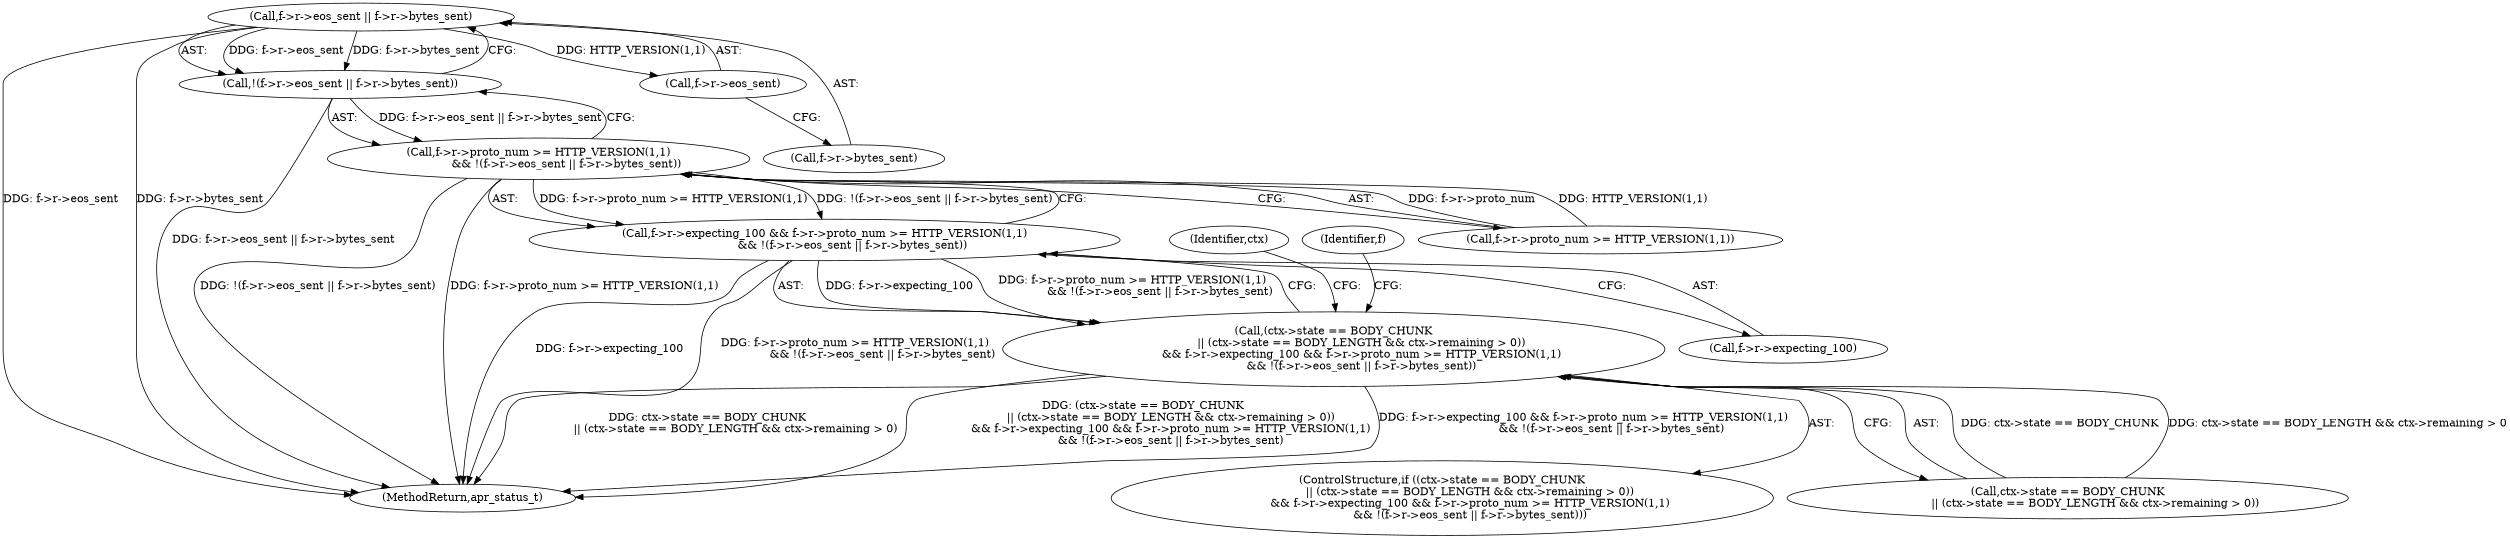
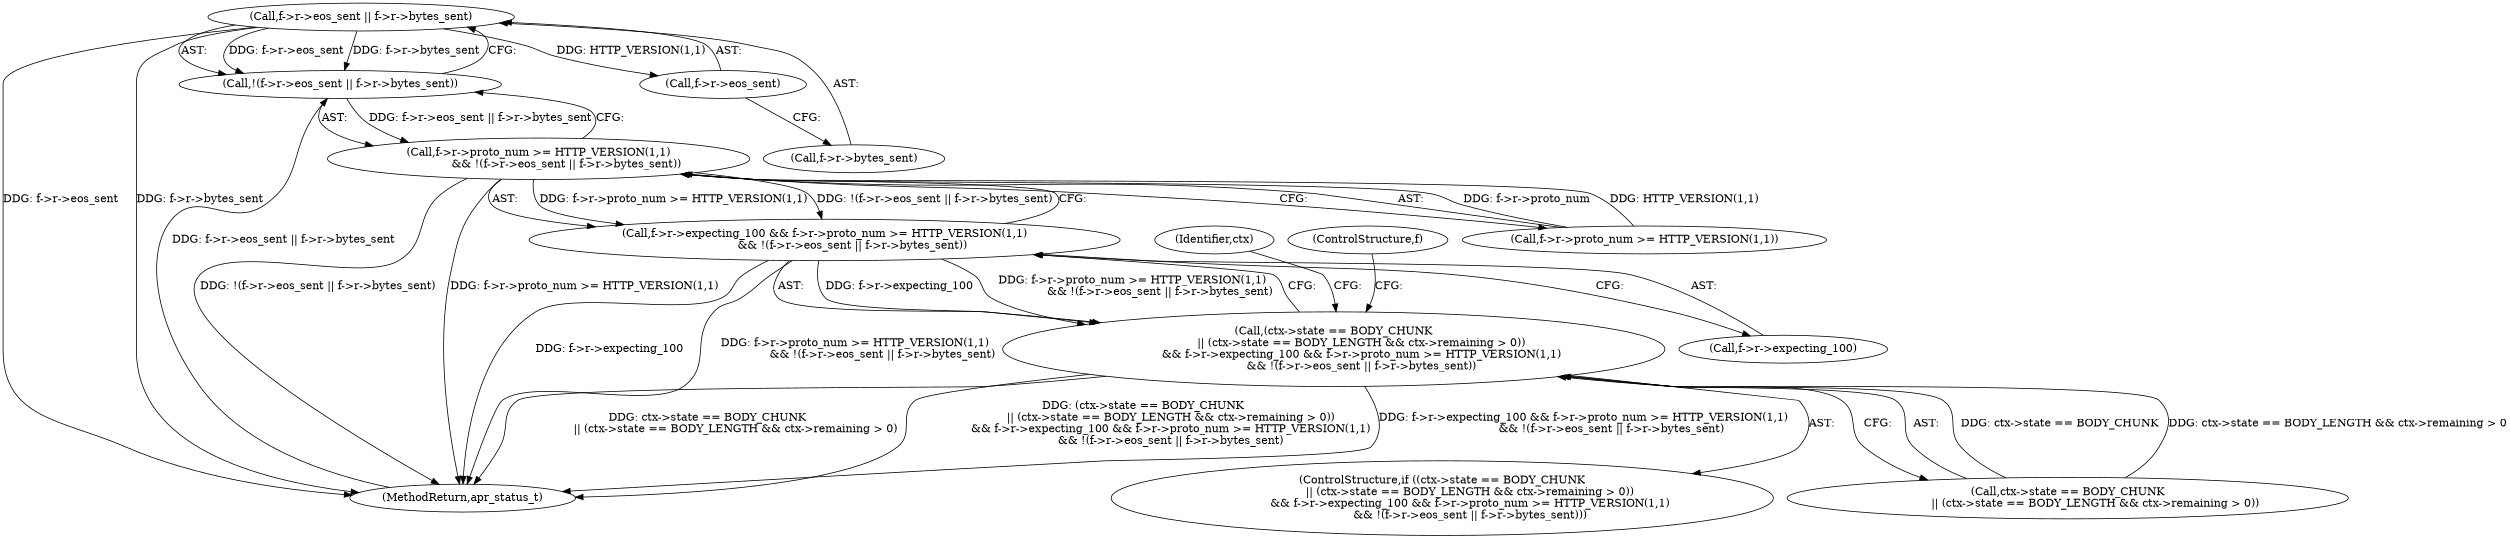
(1353, 240) -> (1368, 240)
(160, 299) -> (162, 307)
